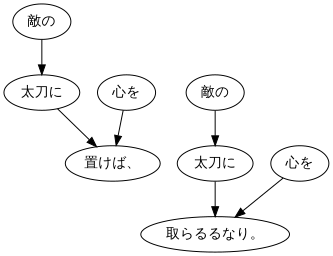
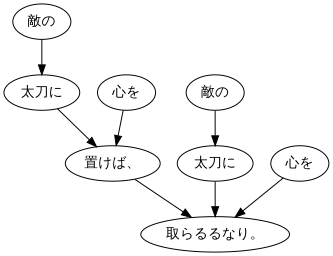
none -> (159, 195)
